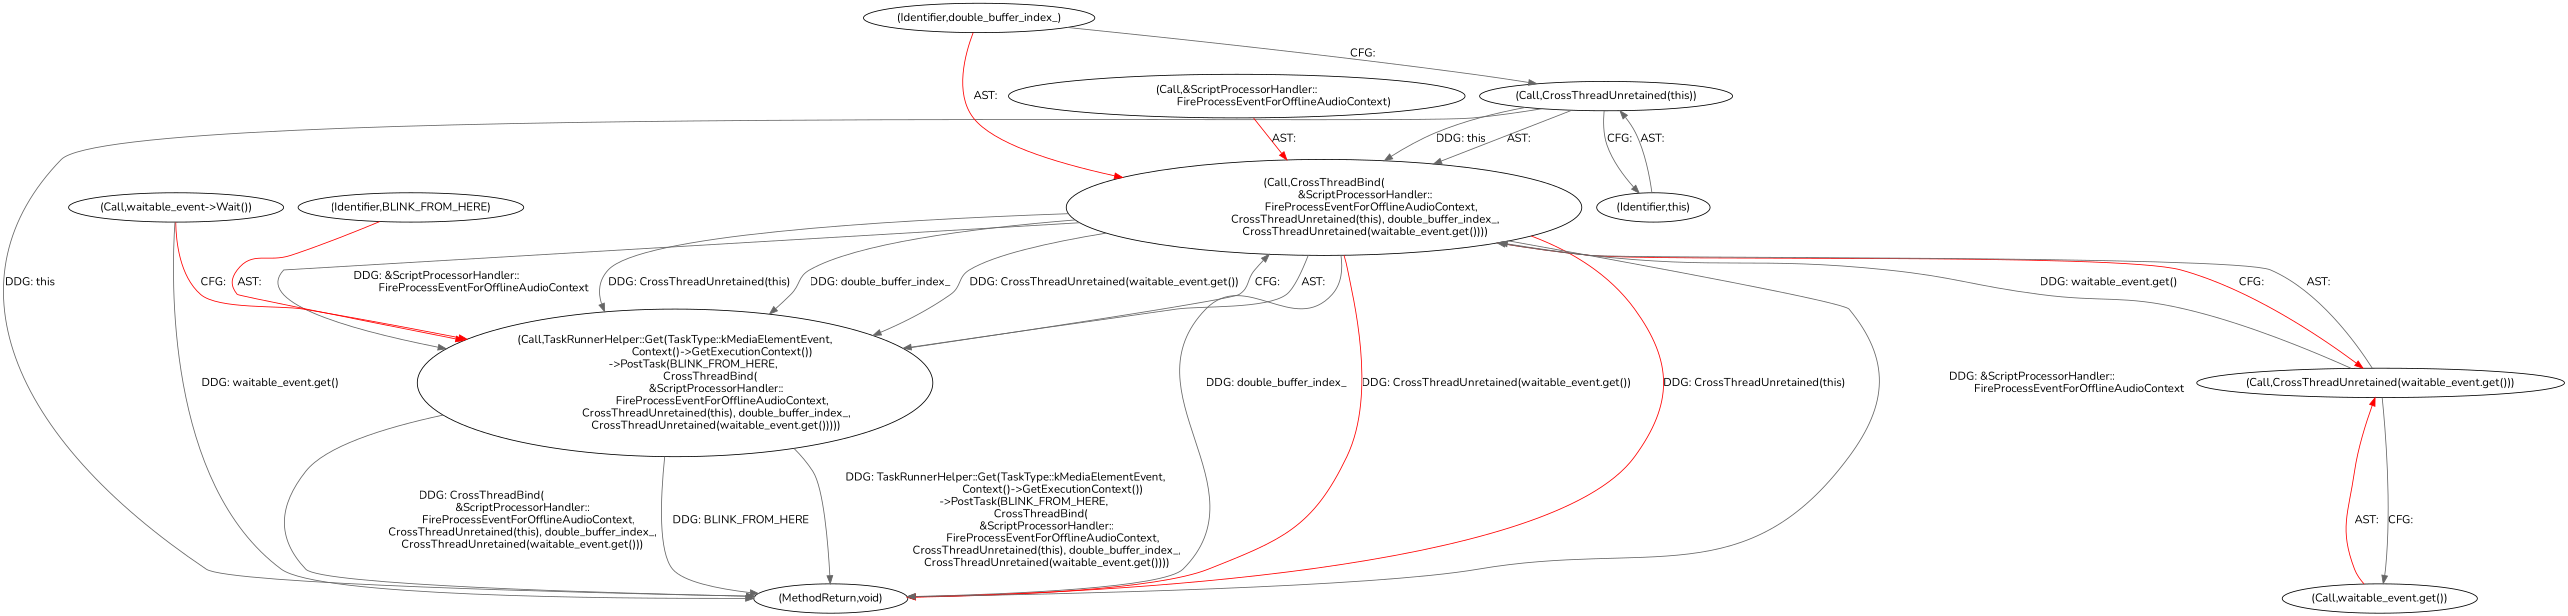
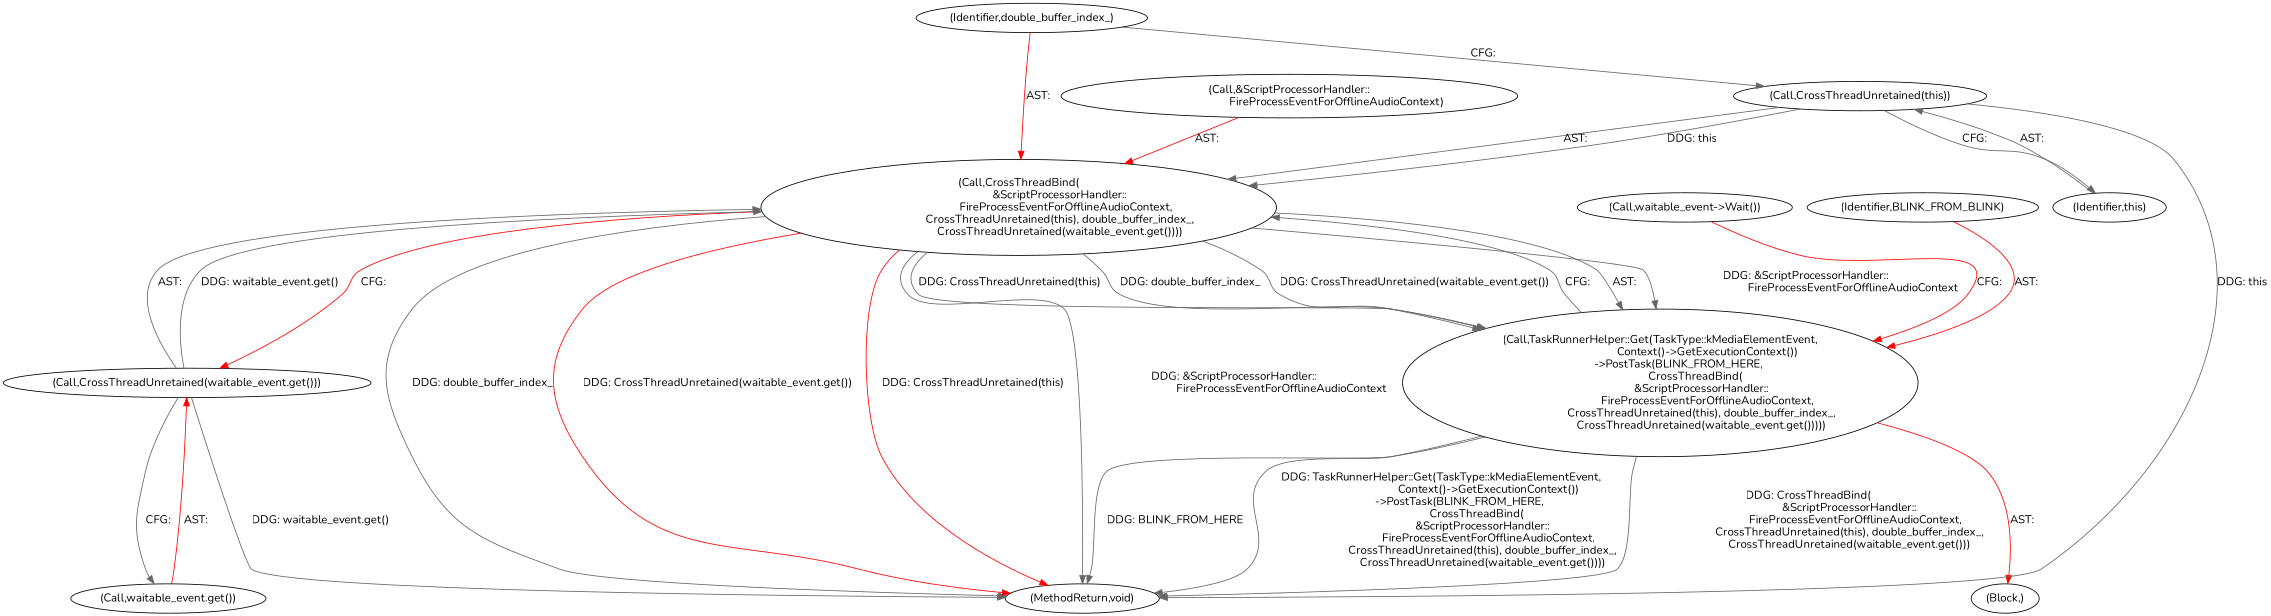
(411, 207) -> (1923, 207)
(284, 570) -> (533, 590)
none -> (2005, 599)
